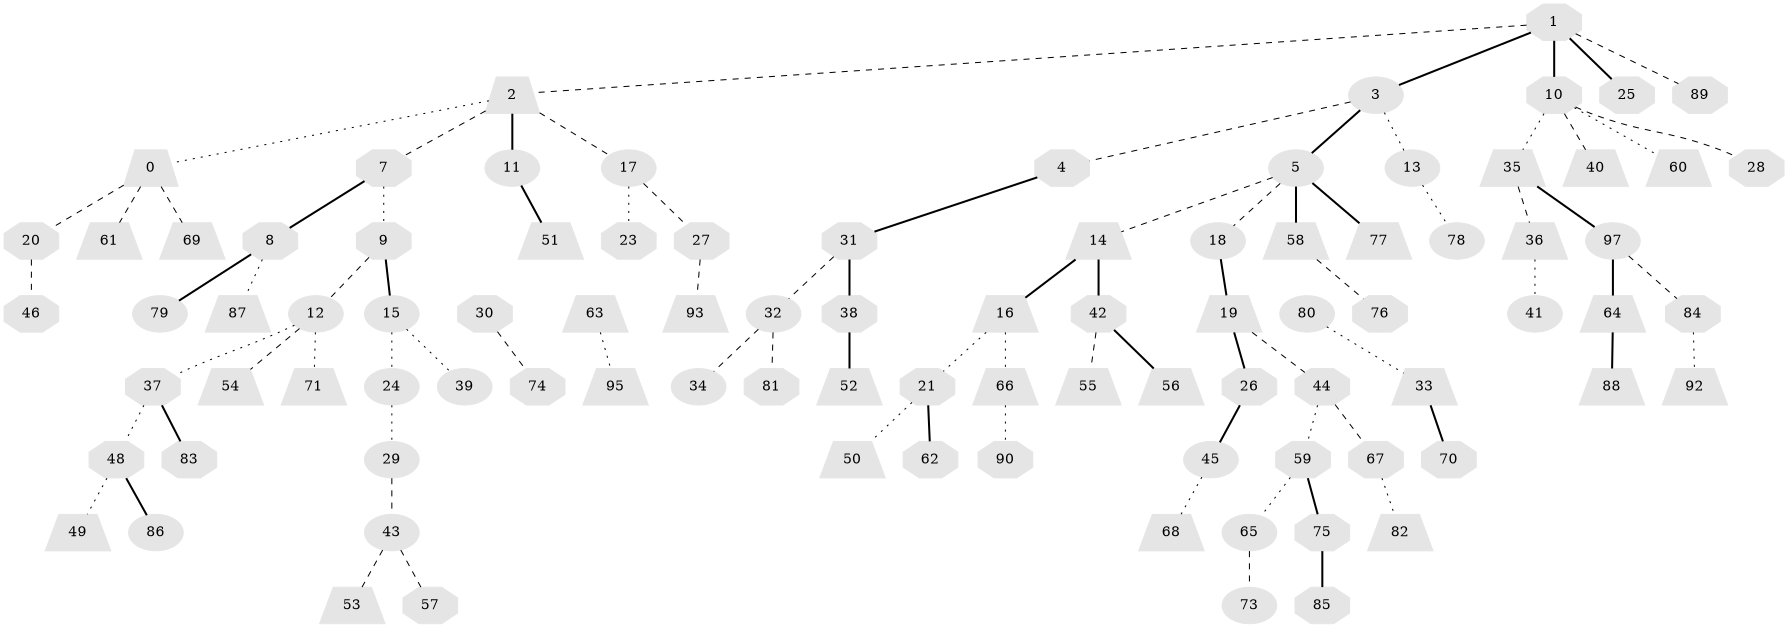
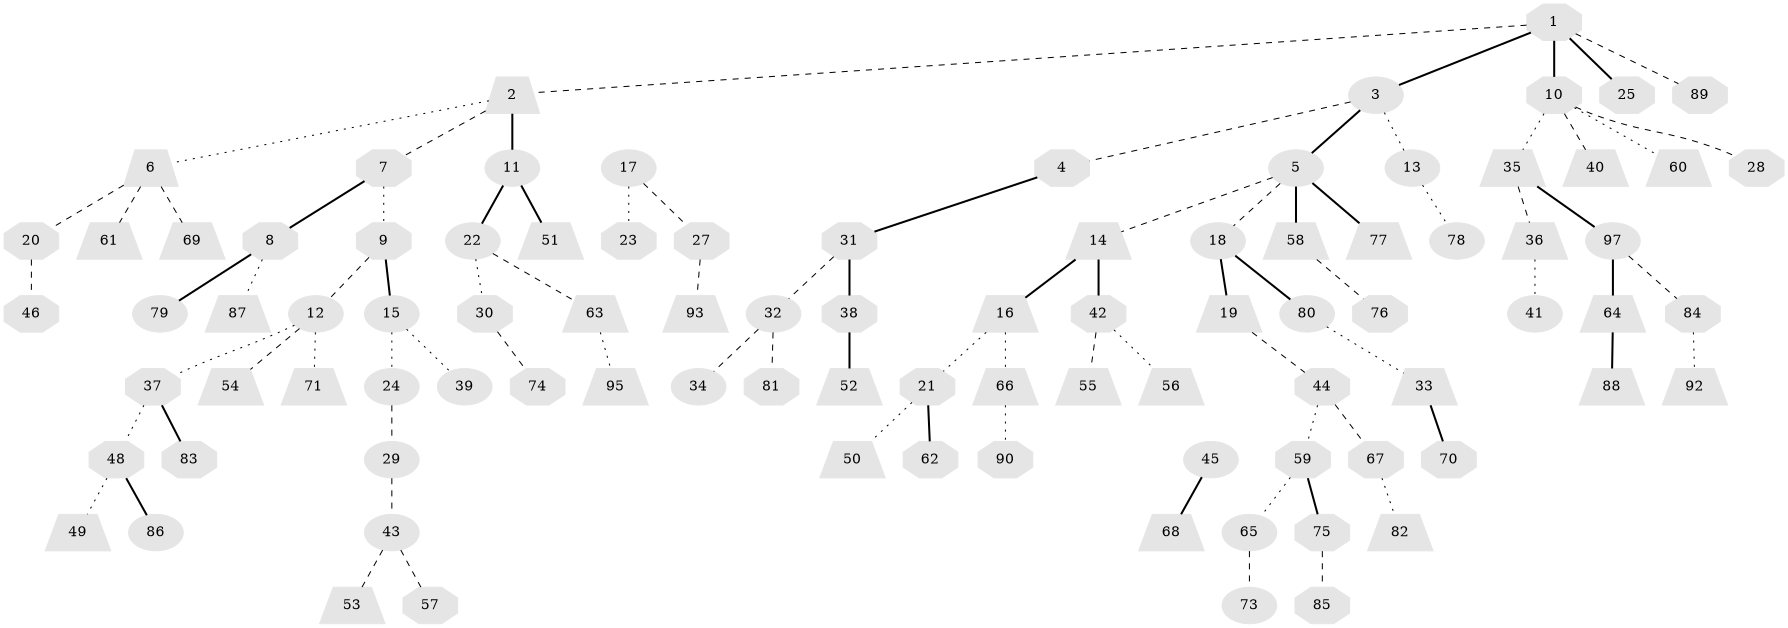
(574, 134) -> none
(151, 168) -> (151, 168)
none -> (473, 241)
none -> (1263, 278)
(1134, 349) -> (1134, 349)
(1249, 387) -> none
(392, 423) -> (392, 423)
(1191, 496) -> (1191, 496)
(1322, 569) -> (1322, 569)
